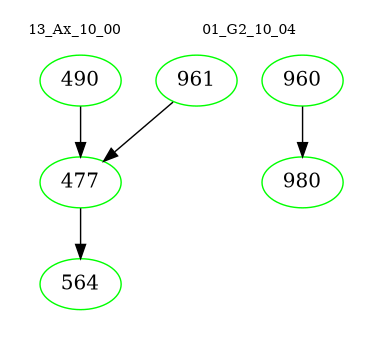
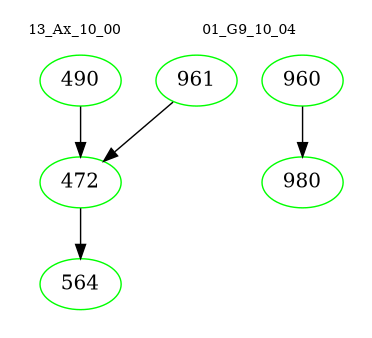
(250, 30) -> (250, 30)
(81, 182) -> (81, 182)
